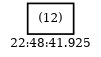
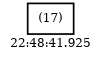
(51, 19) -> (51, 19)
